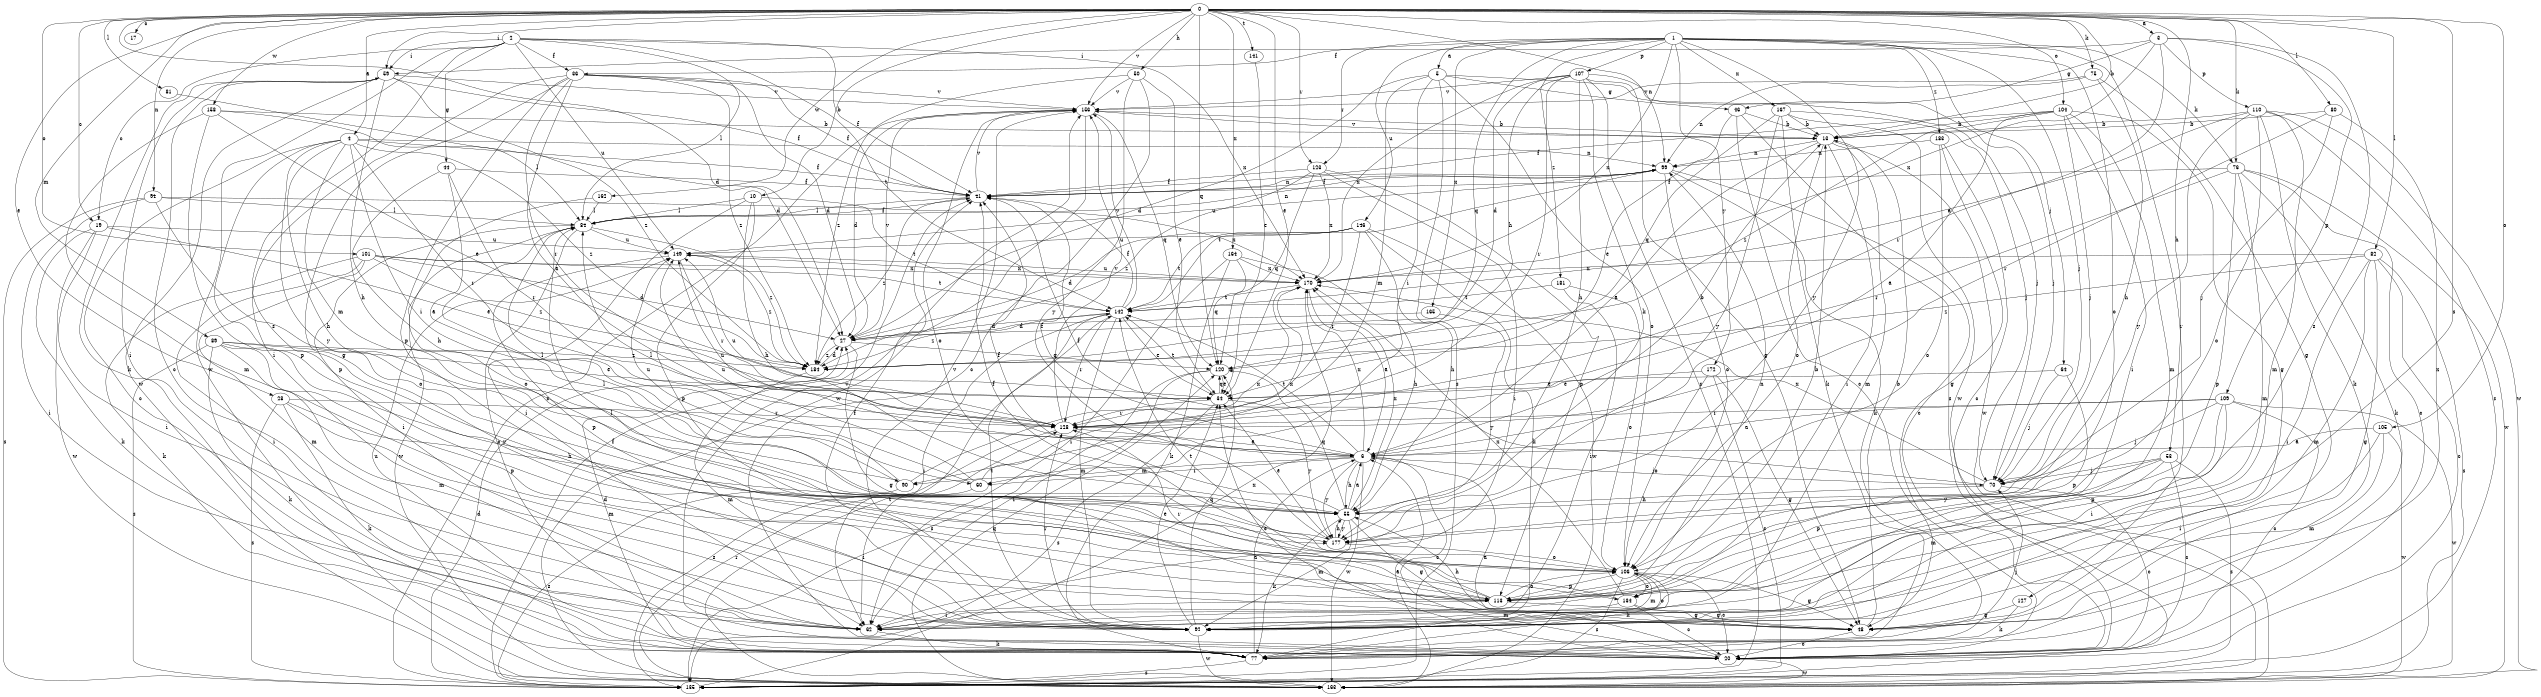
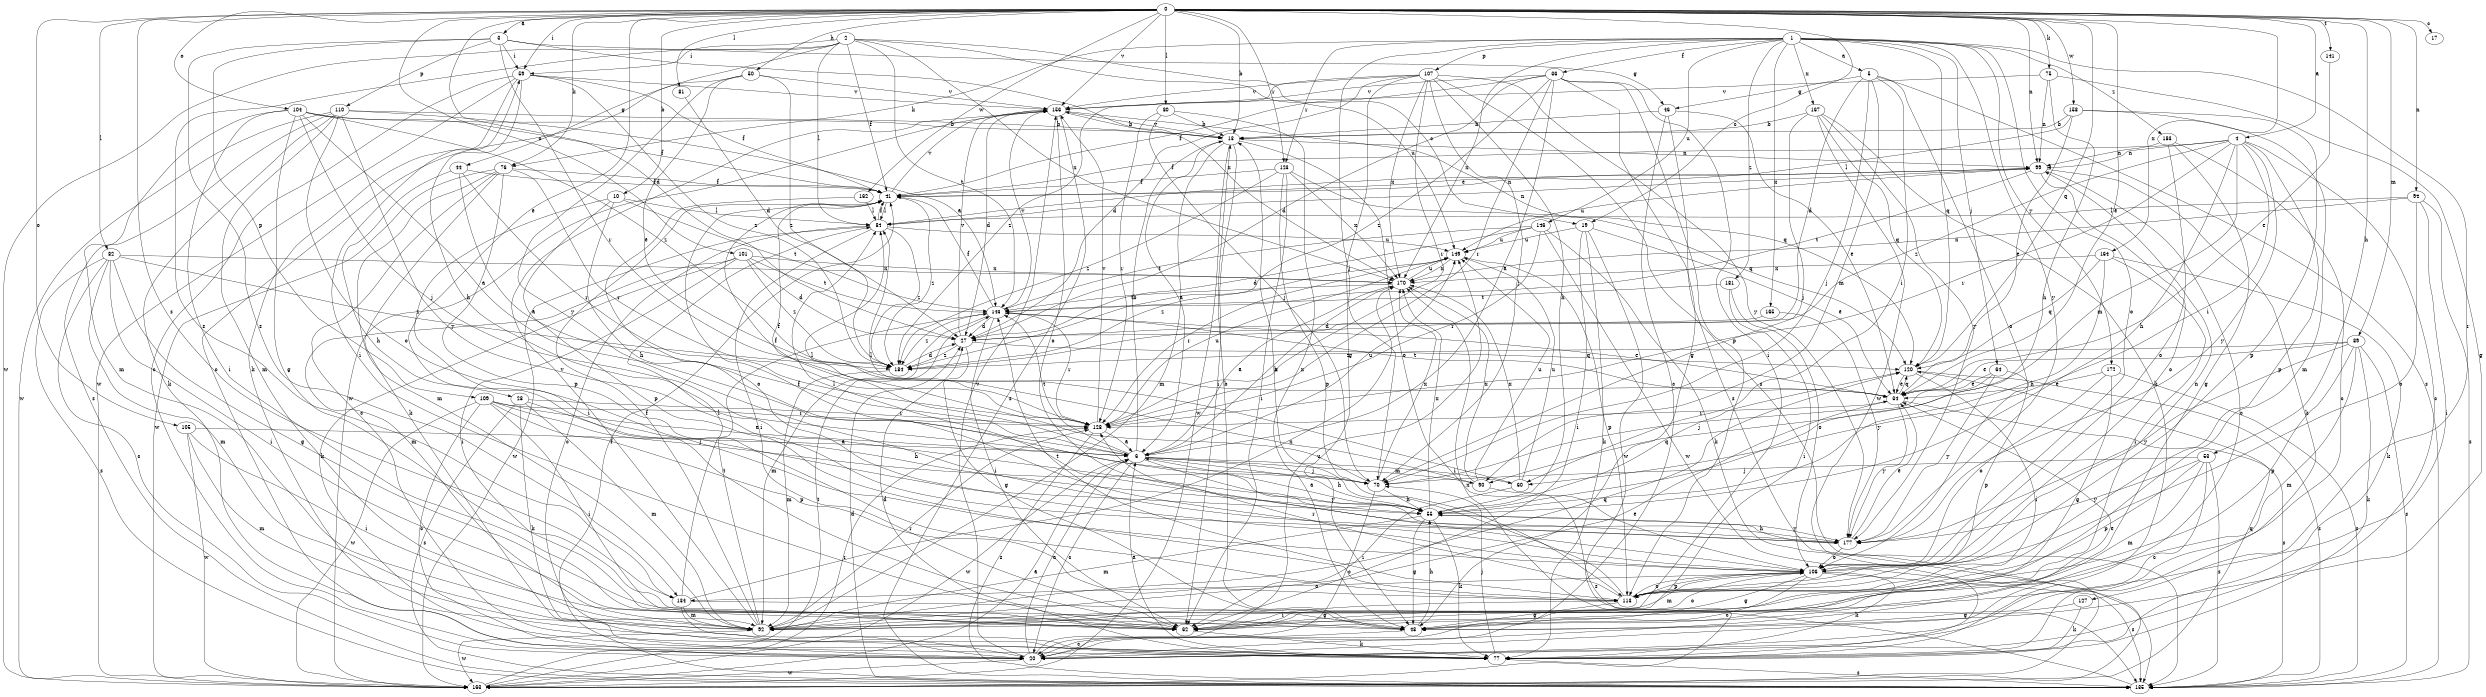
(542, 56) -> none
(1324, 182) -> (1463, 182)
(1510, 226) -> (1010, 226)
(1119, 312) -> (996, 312)
(1644, 312) -> (1756, 312)
(1451, 364) -> none
(1090, 444) -> none
none -> (1928, 467)
